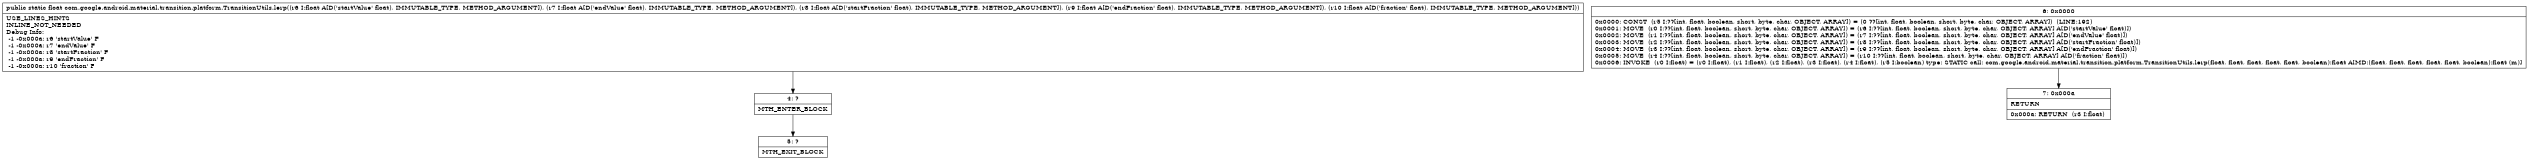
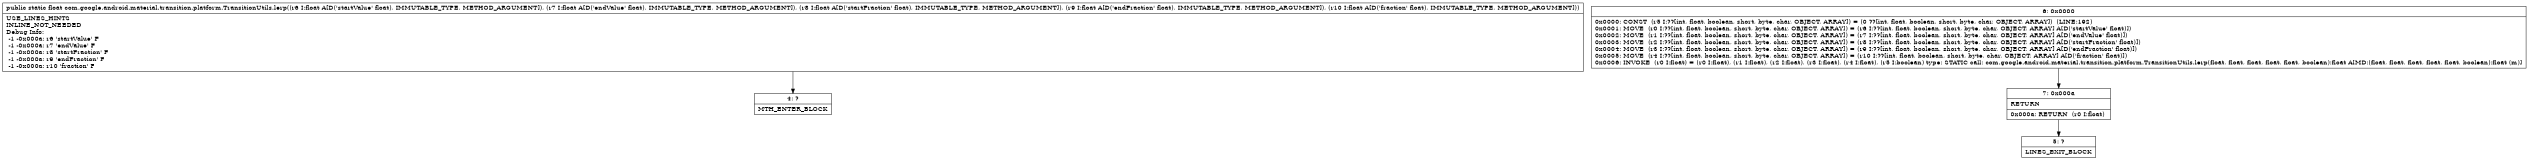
(2059, 114) -> (2059, 114)
(793, 123) -> (2059, 126)
(793, 152) -> (2059, 152)
